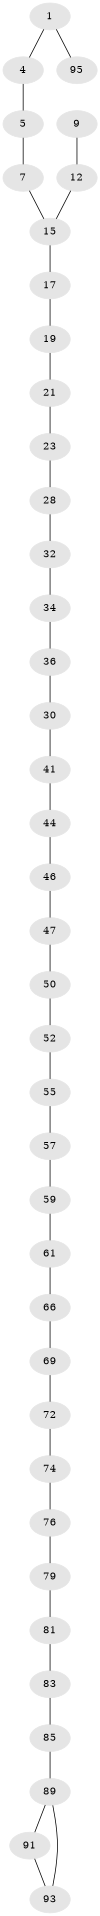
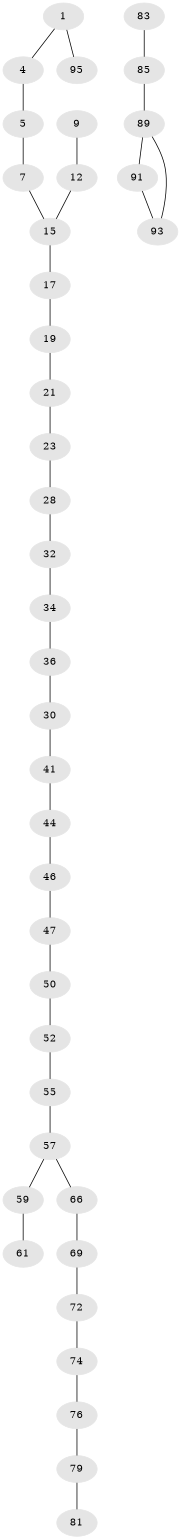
(50, 1281) -> (64, 1173)
(50, 1657) -> none
